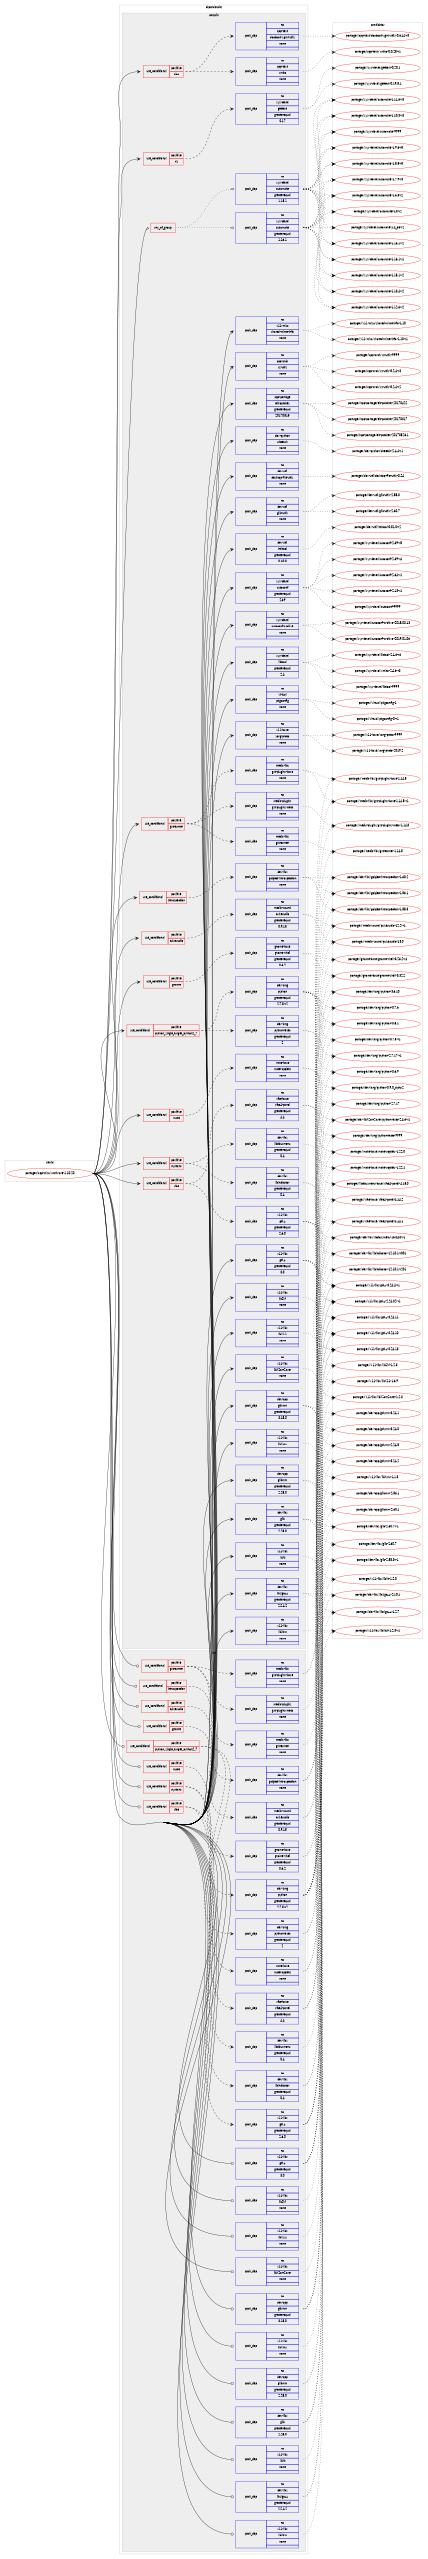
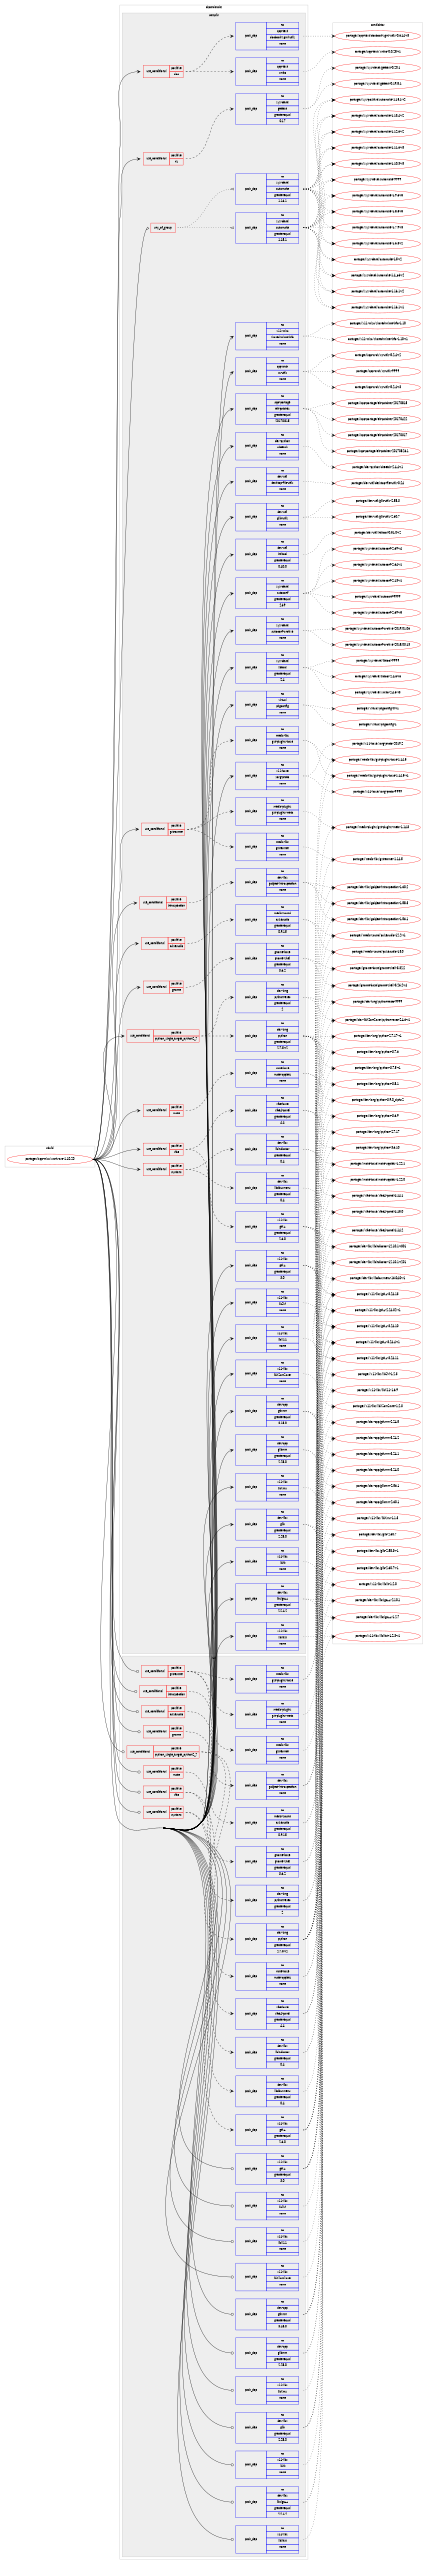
(378, 276) -> (378, 100)
none -> (378, 404)
(378, 1184) -> (378, 1212)
